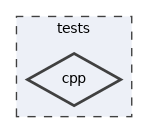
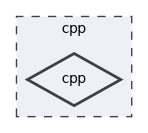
(74, 30) -> (74, 30)
